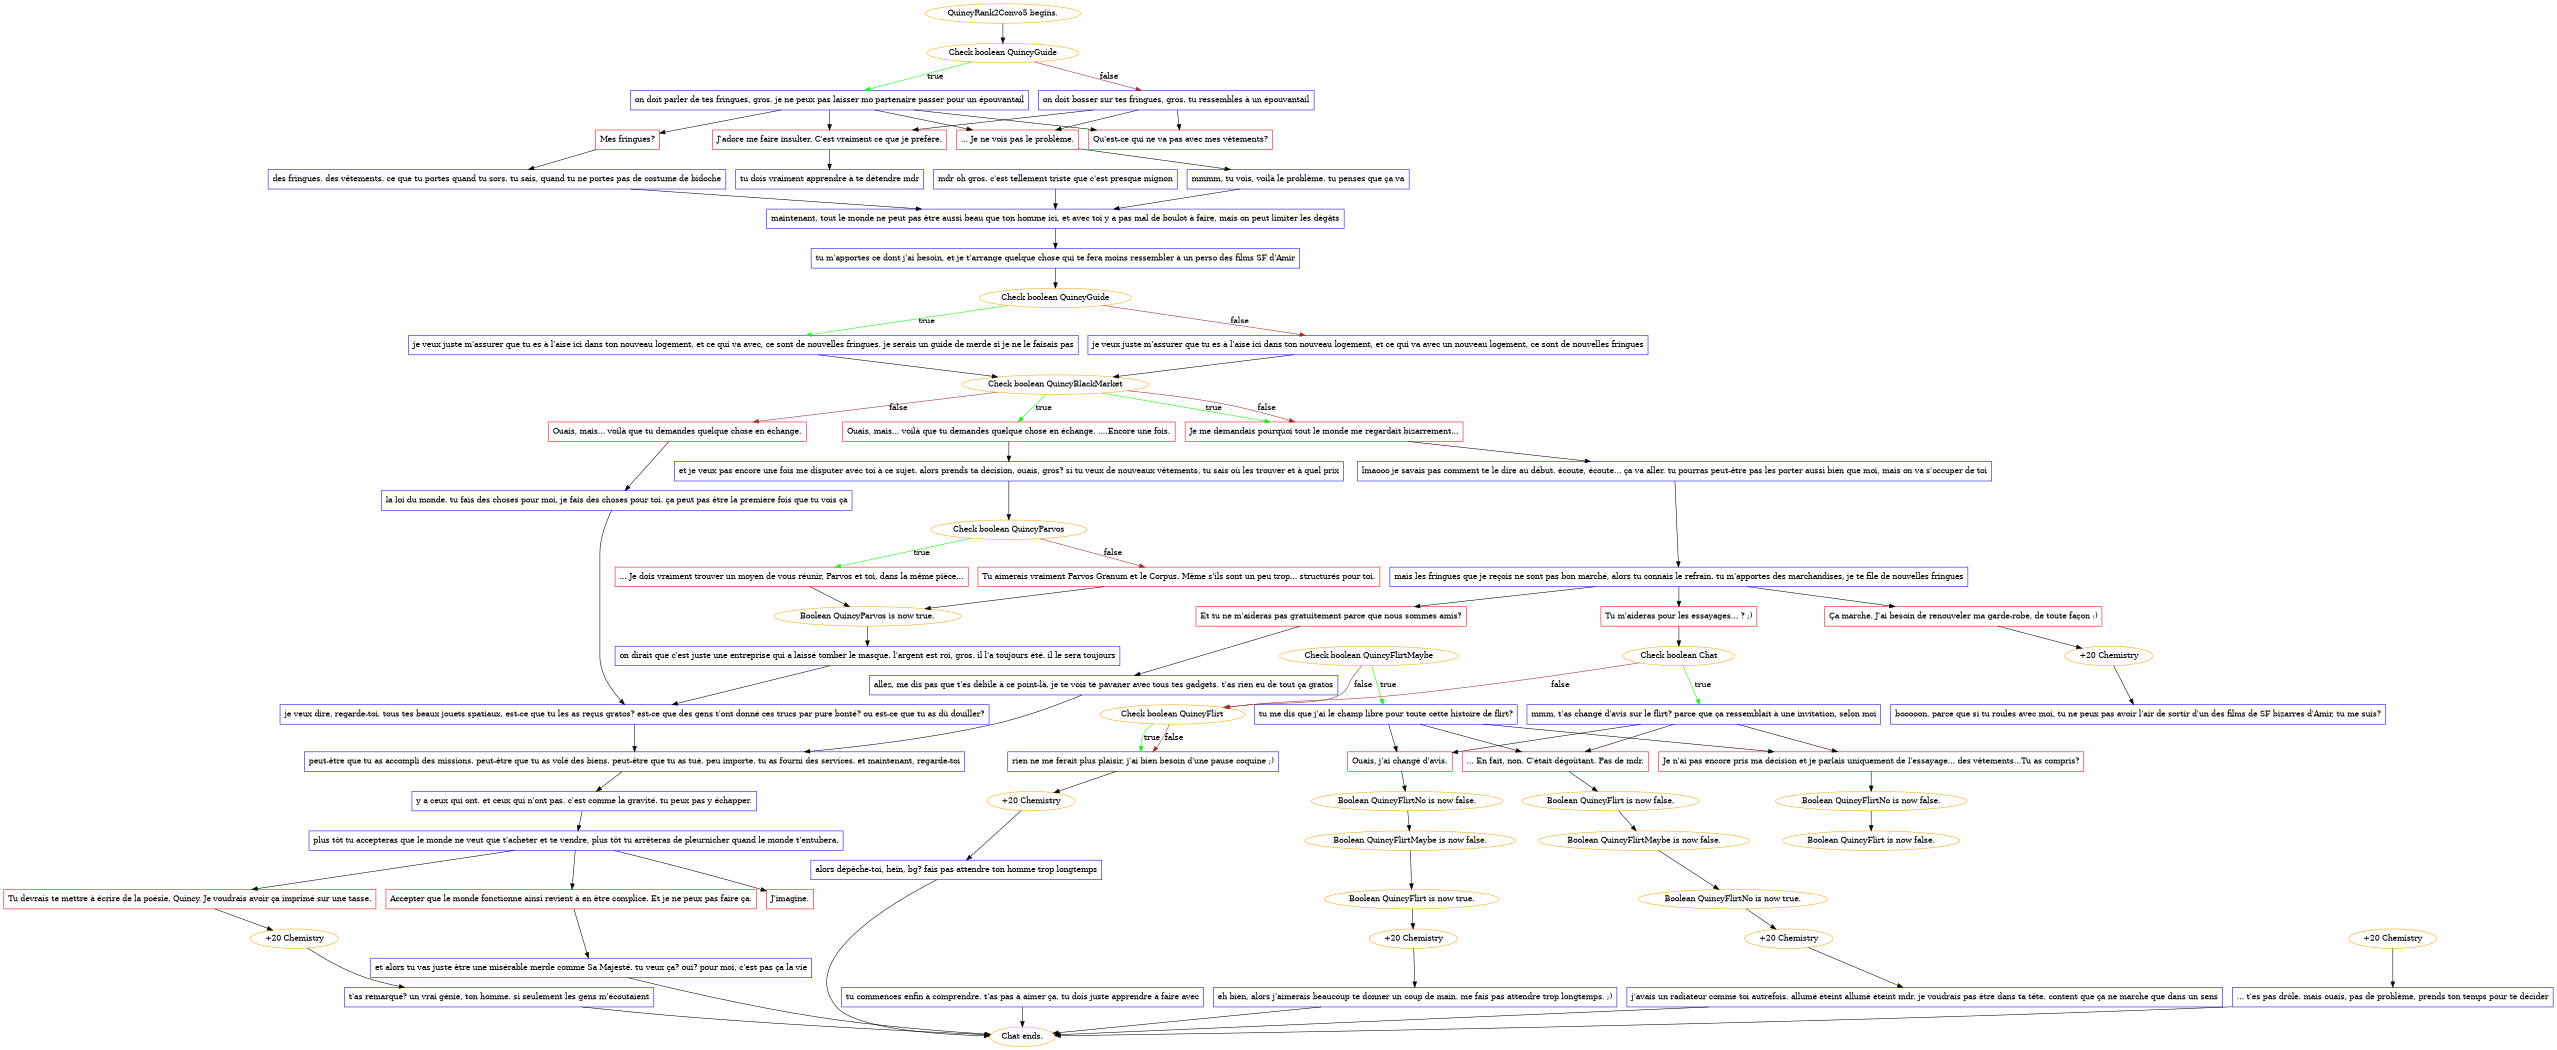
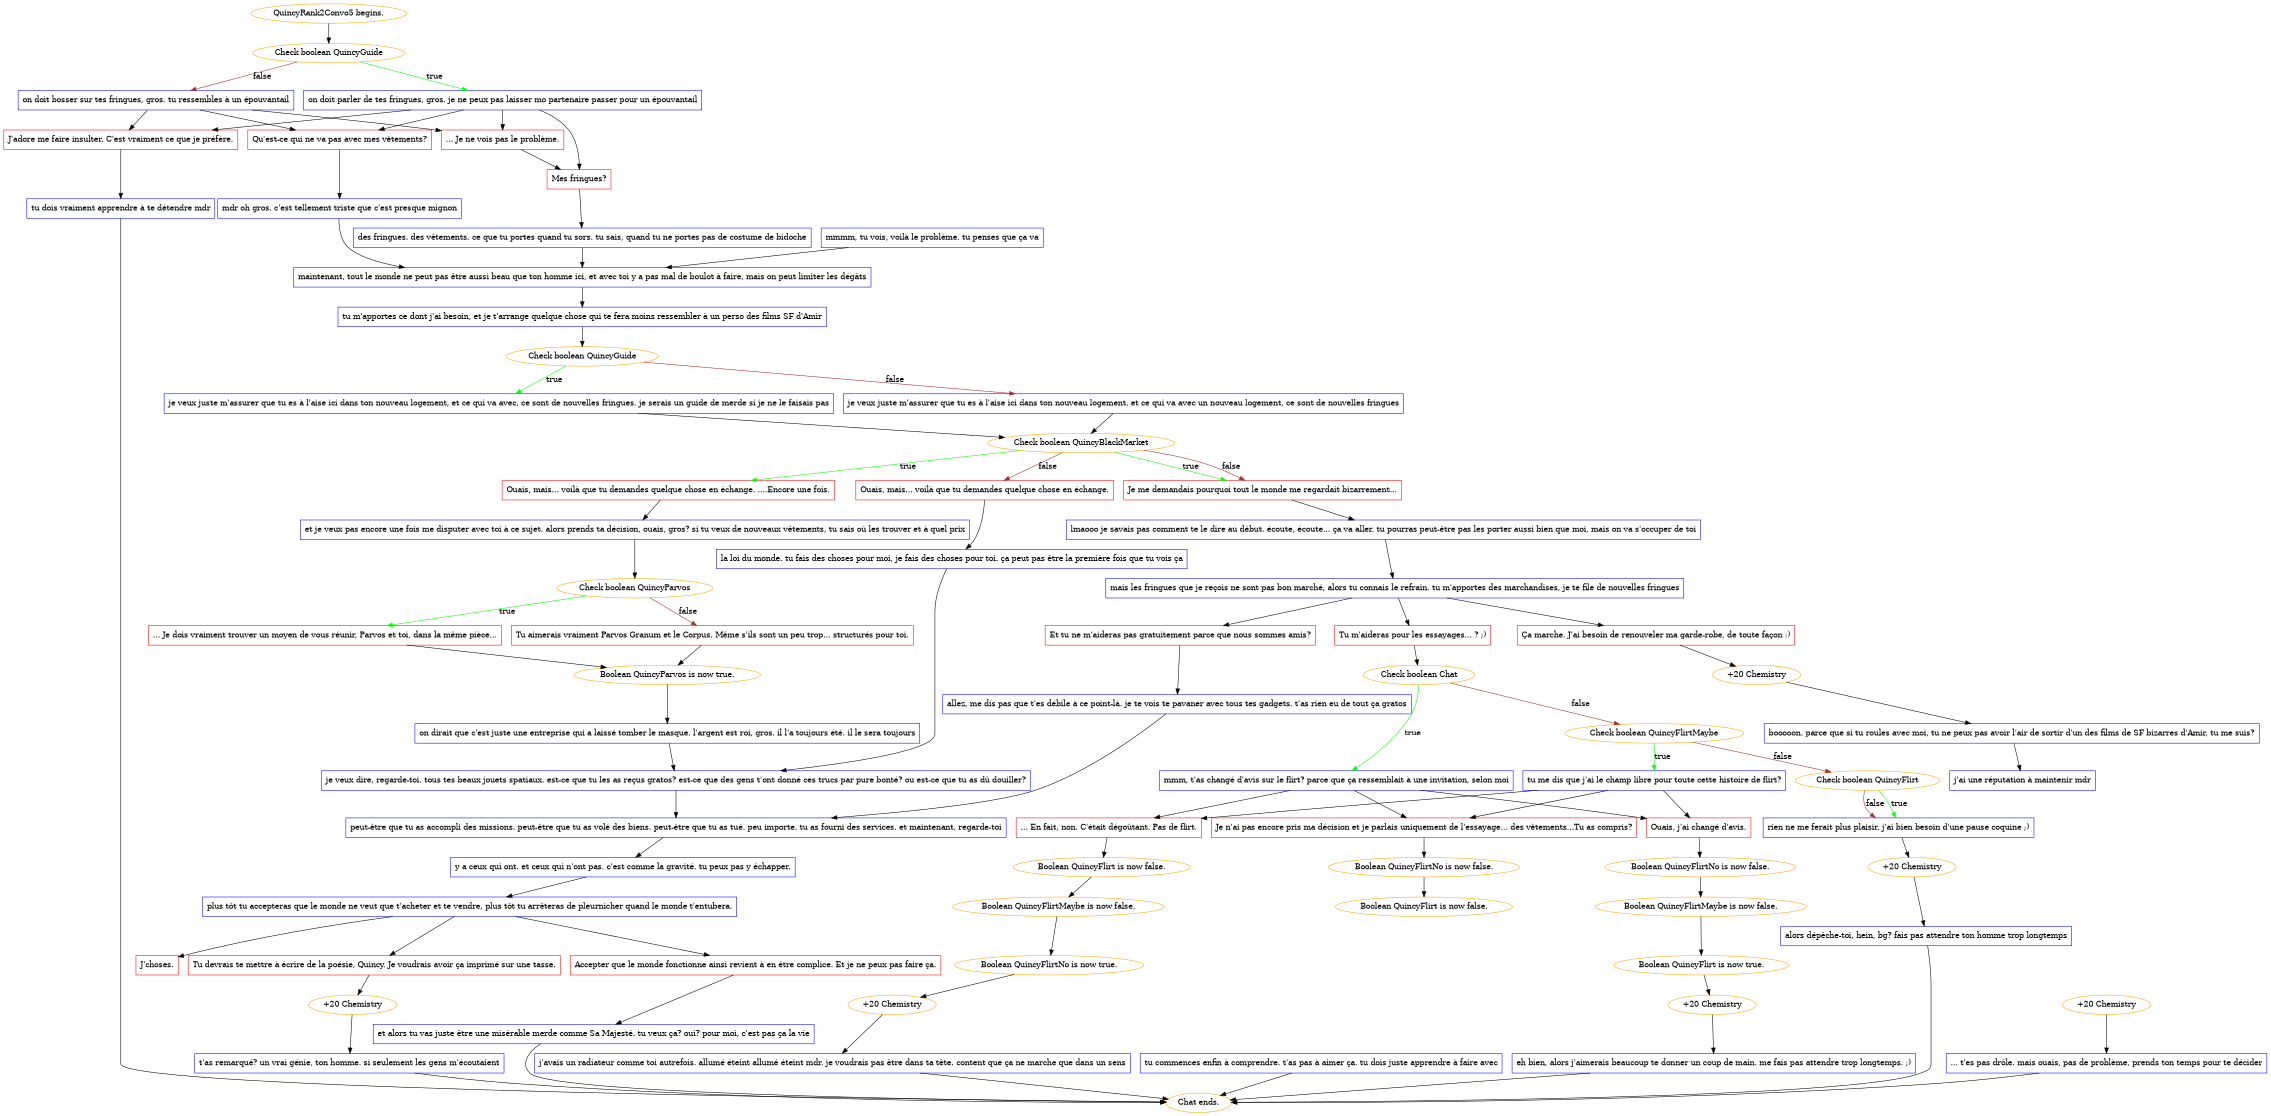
(1152, 159) -> (538, 158)
none -> (340, 171)
(1435, 691) -> (1532, 703)
(1555, 762) -> (1109, 828)
none -> (2023, 781)
(790, 899) -> (157, 965)
none -> (217, 1078)
